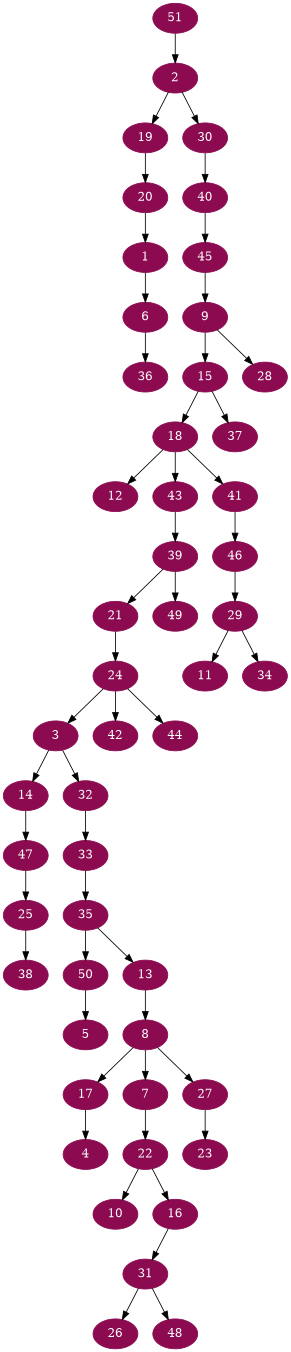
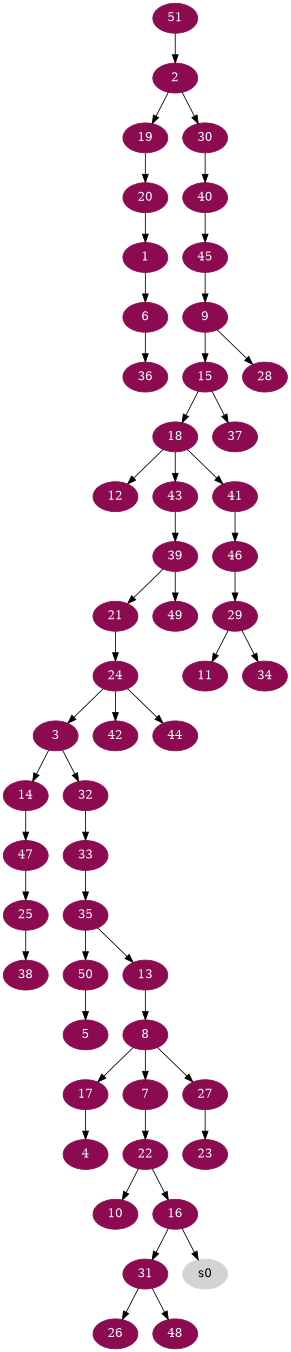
none -> (205, 1274)
